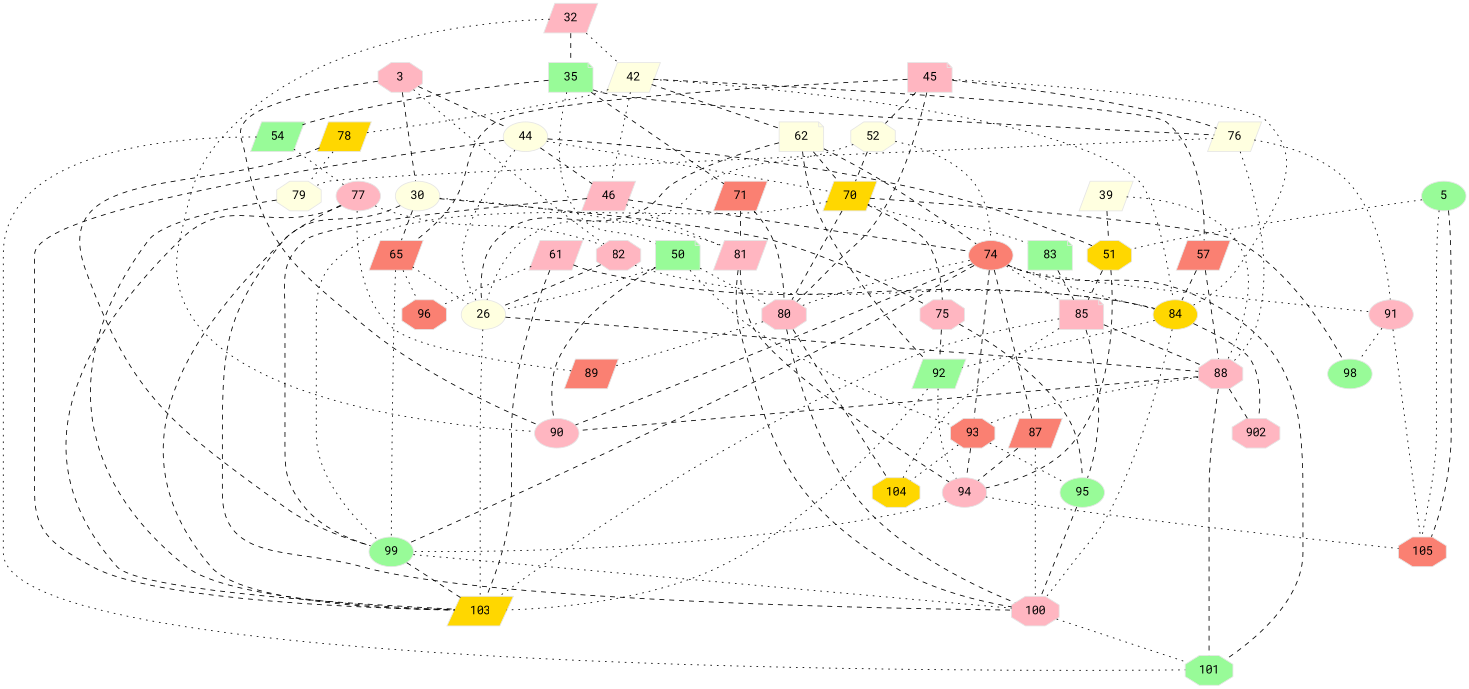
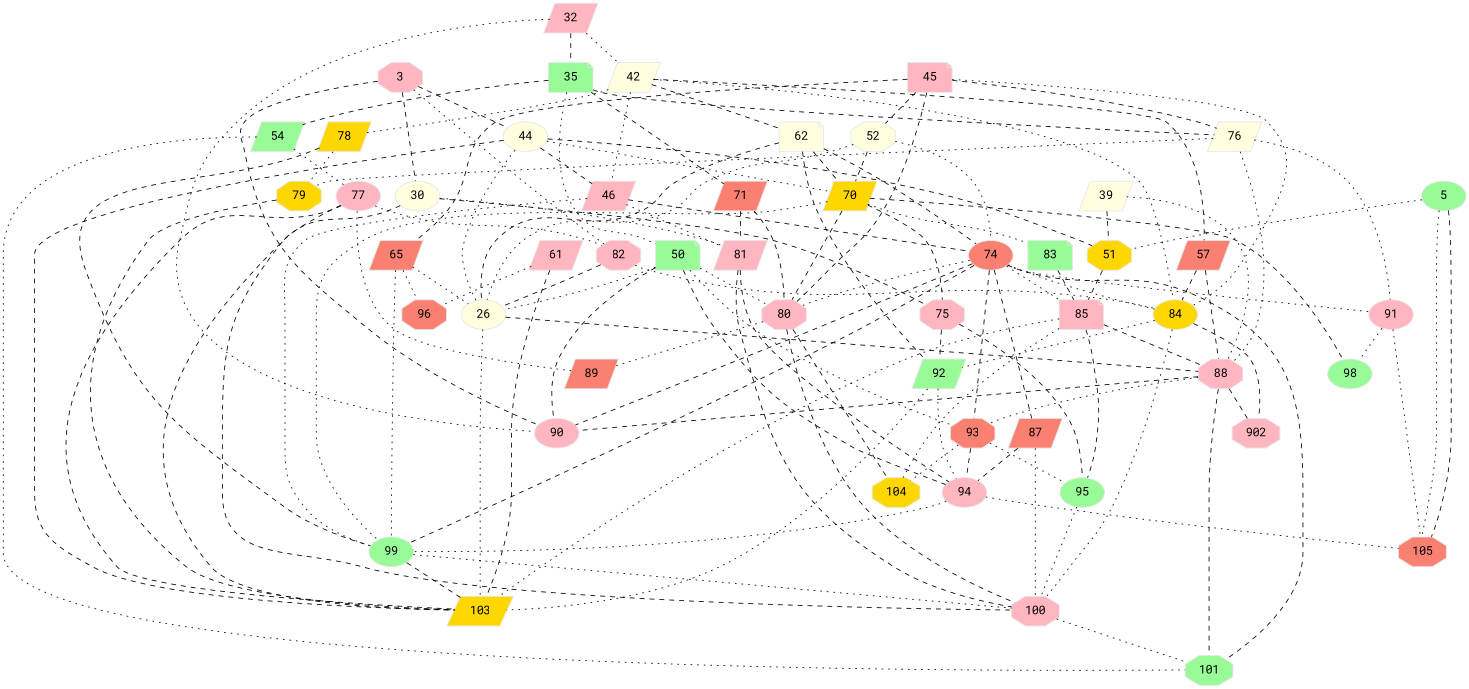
(299, 196) -> (299, 196)
(405, 230) -> none
(286, 269) -> (286, 269)
(717, 291) -> none
(1093, 408) -> (782, 402)
(1059, 551) -> (1059, 551)
